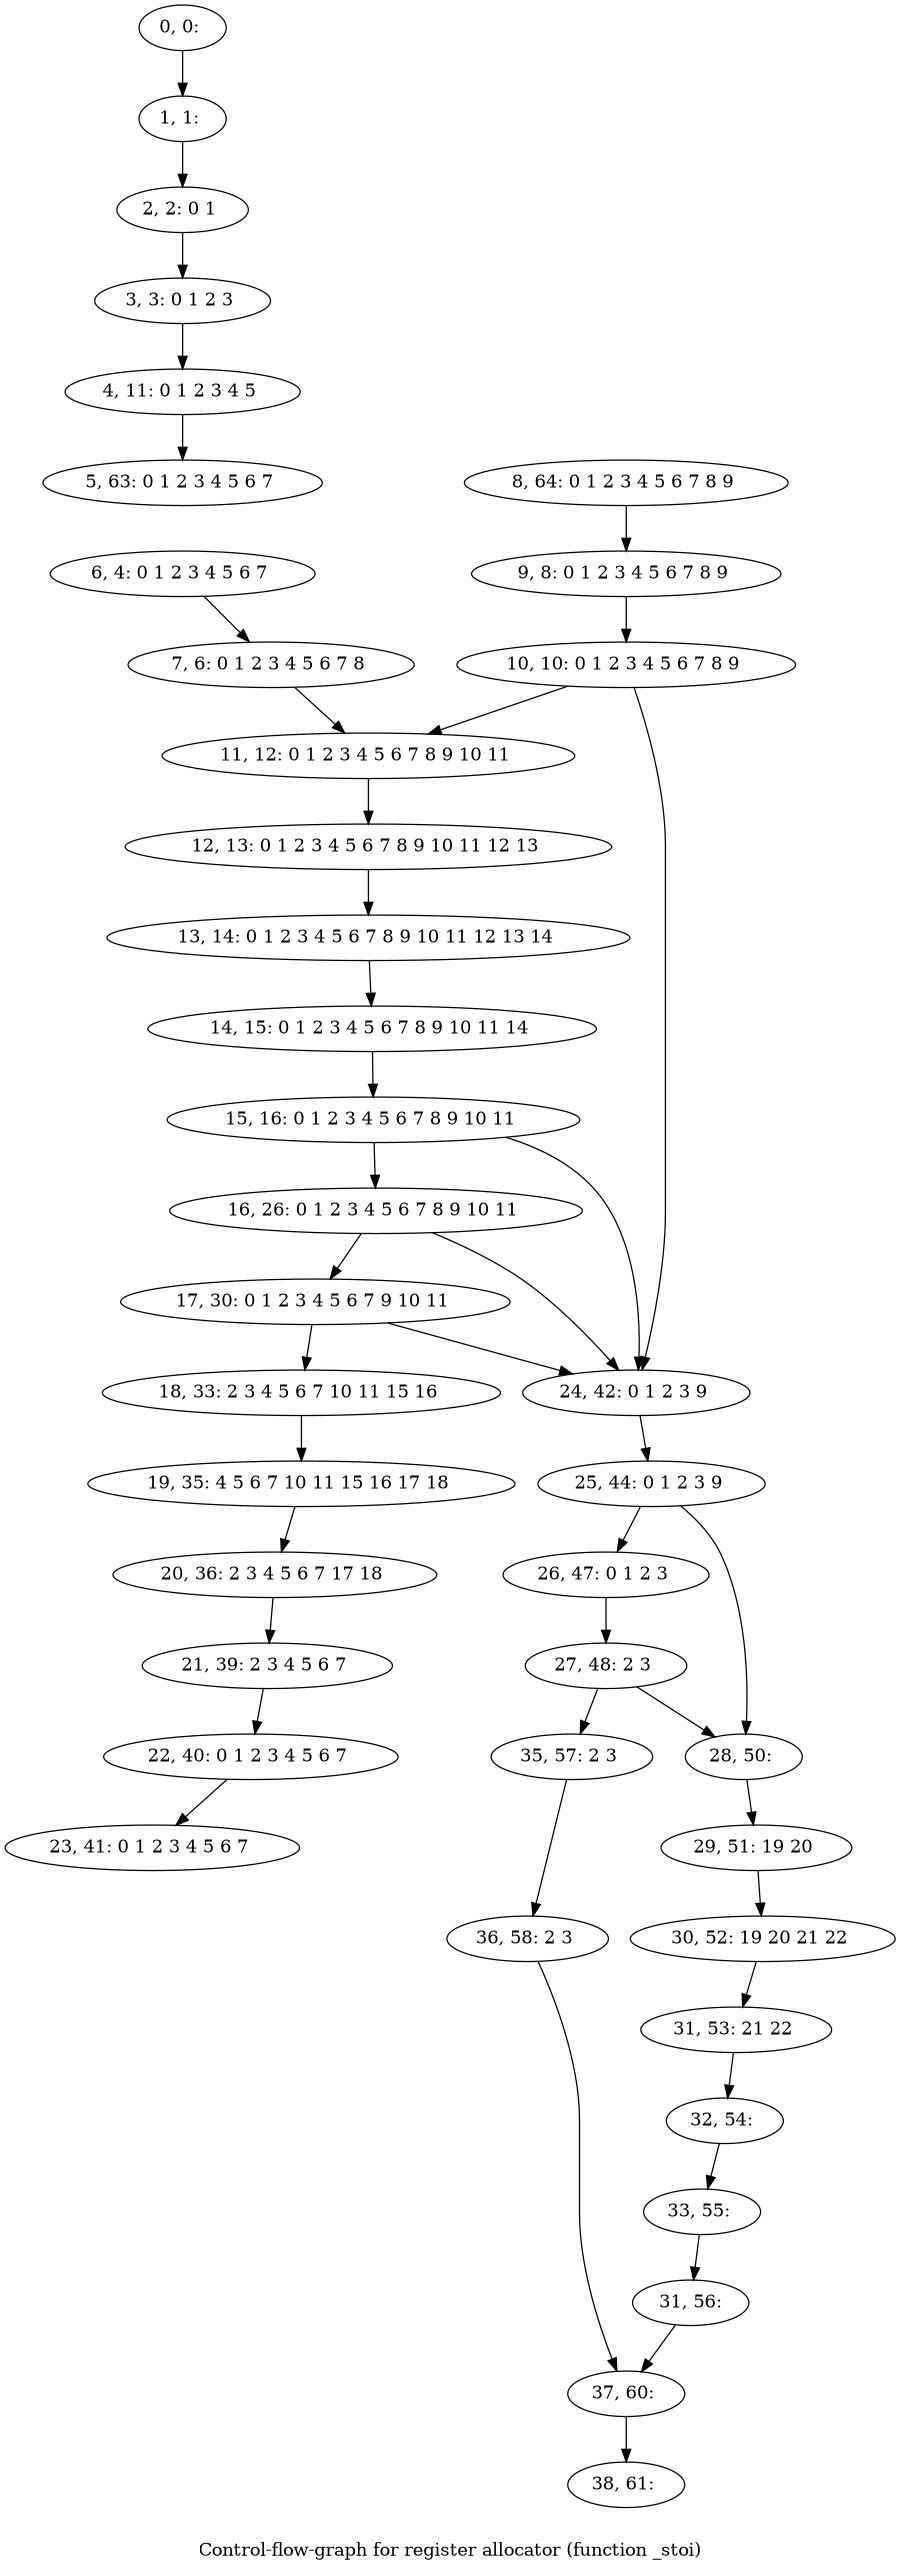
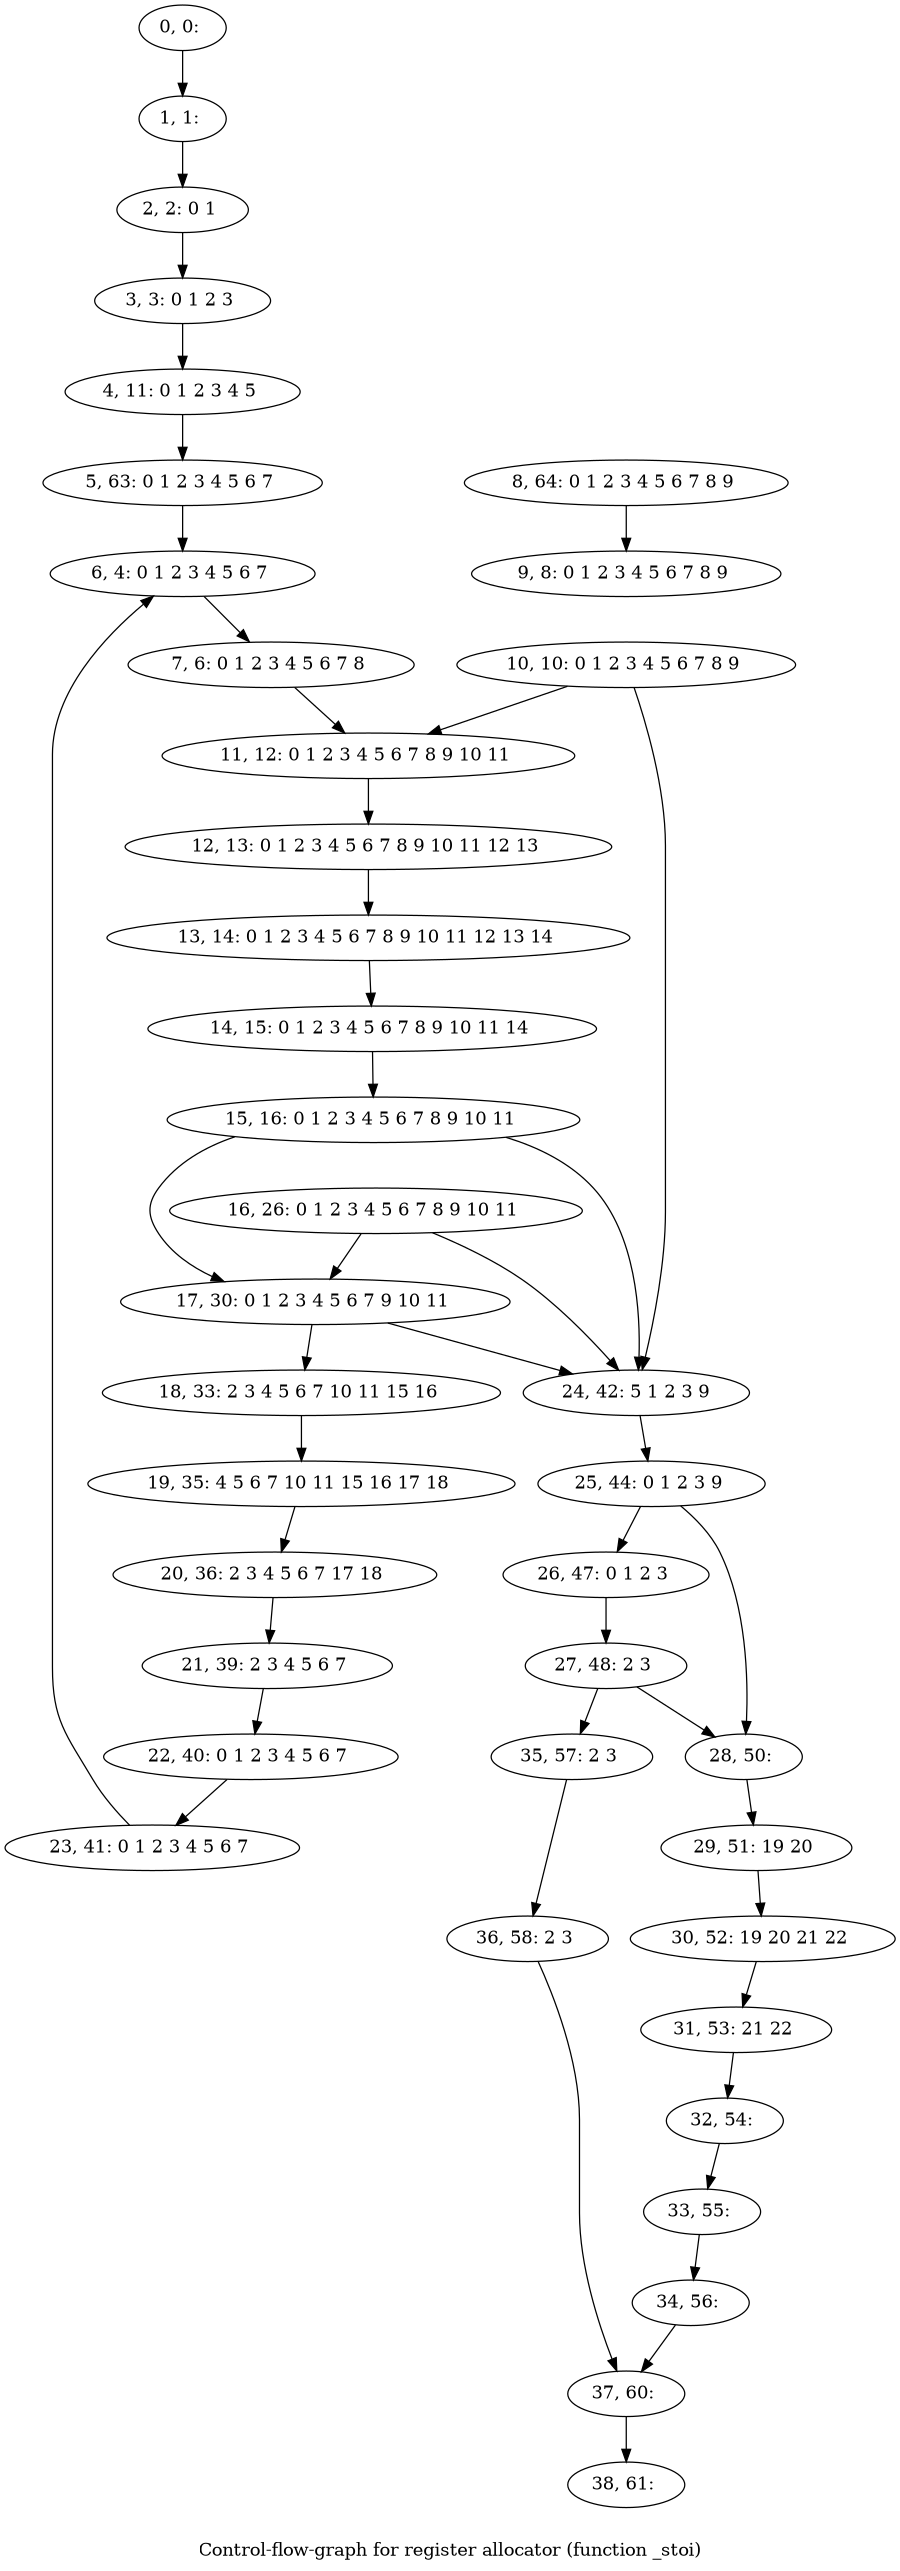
none -> (183, 522)
(626, 613) -> none
(375, 1159) -> (152, 1199)
none -> (52, 1211)
(636, 1393) -> (636, 1393)
(691, 2303) -> (691, 2303)
